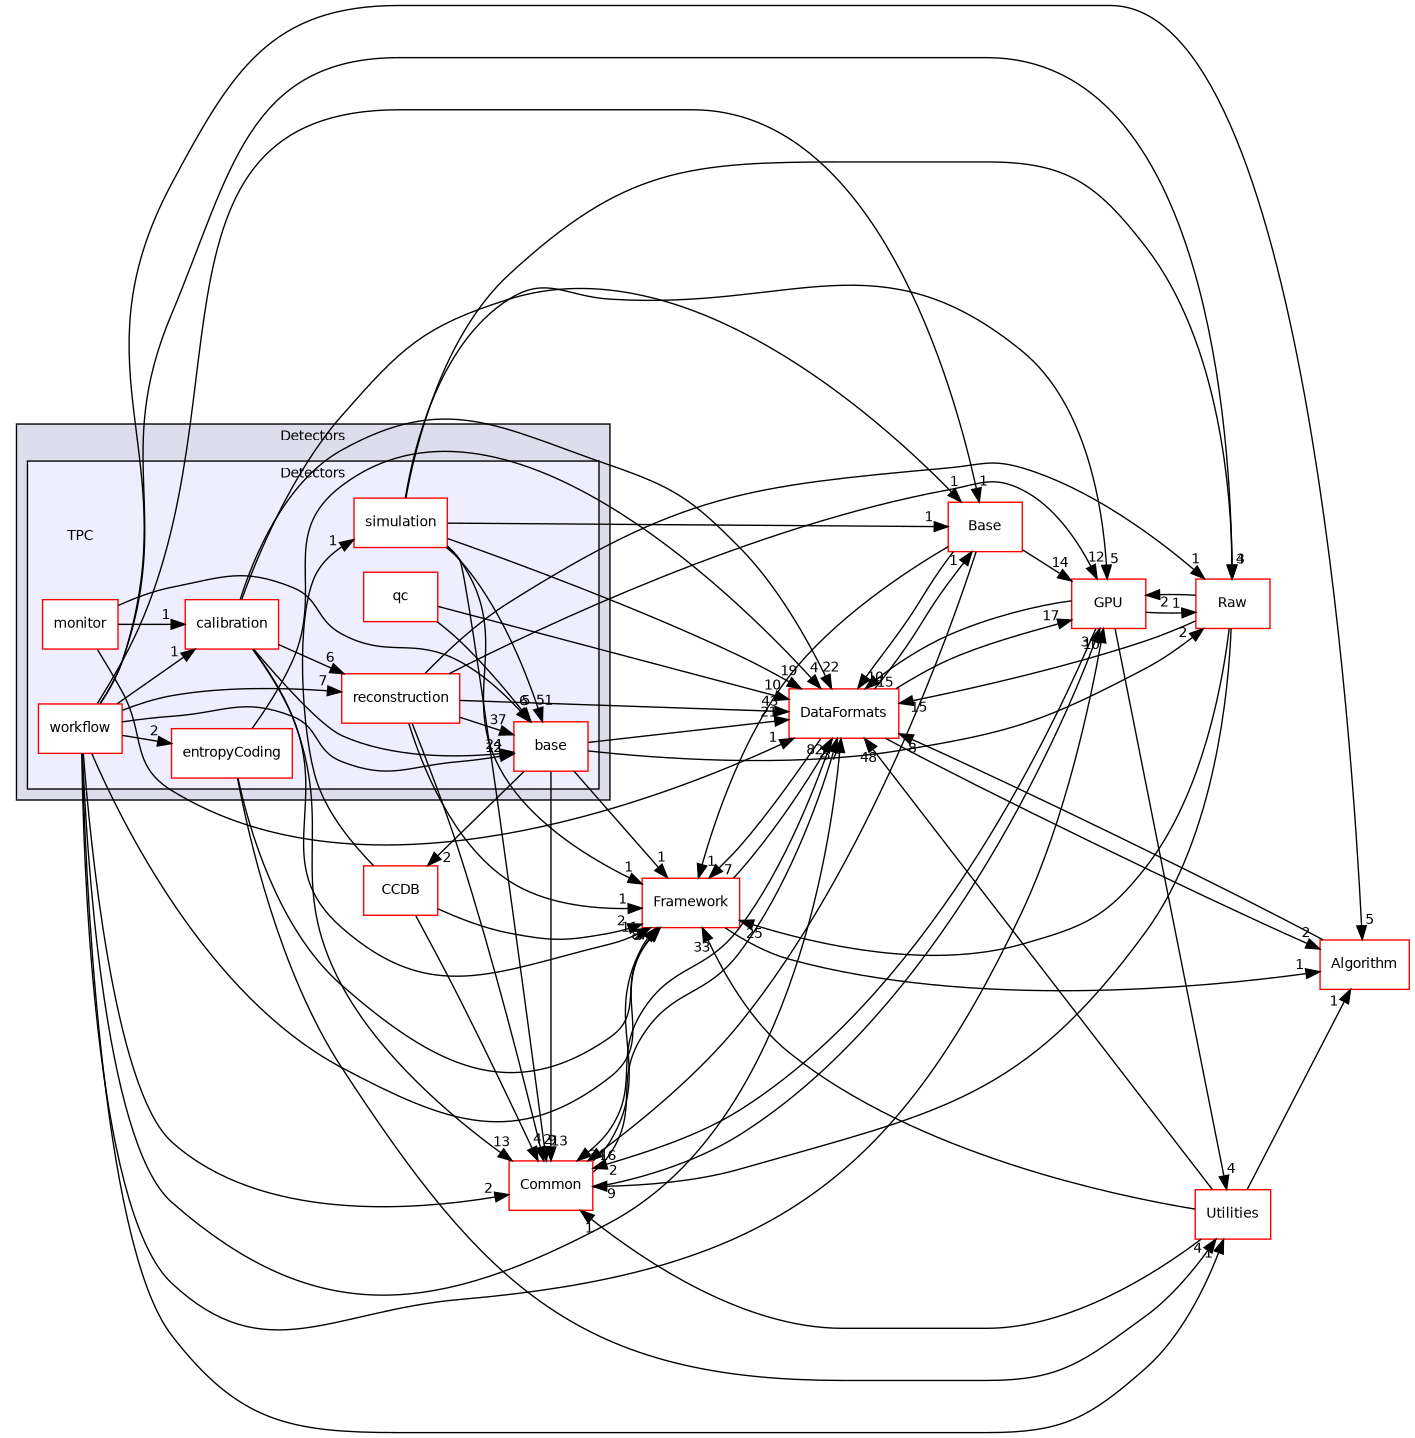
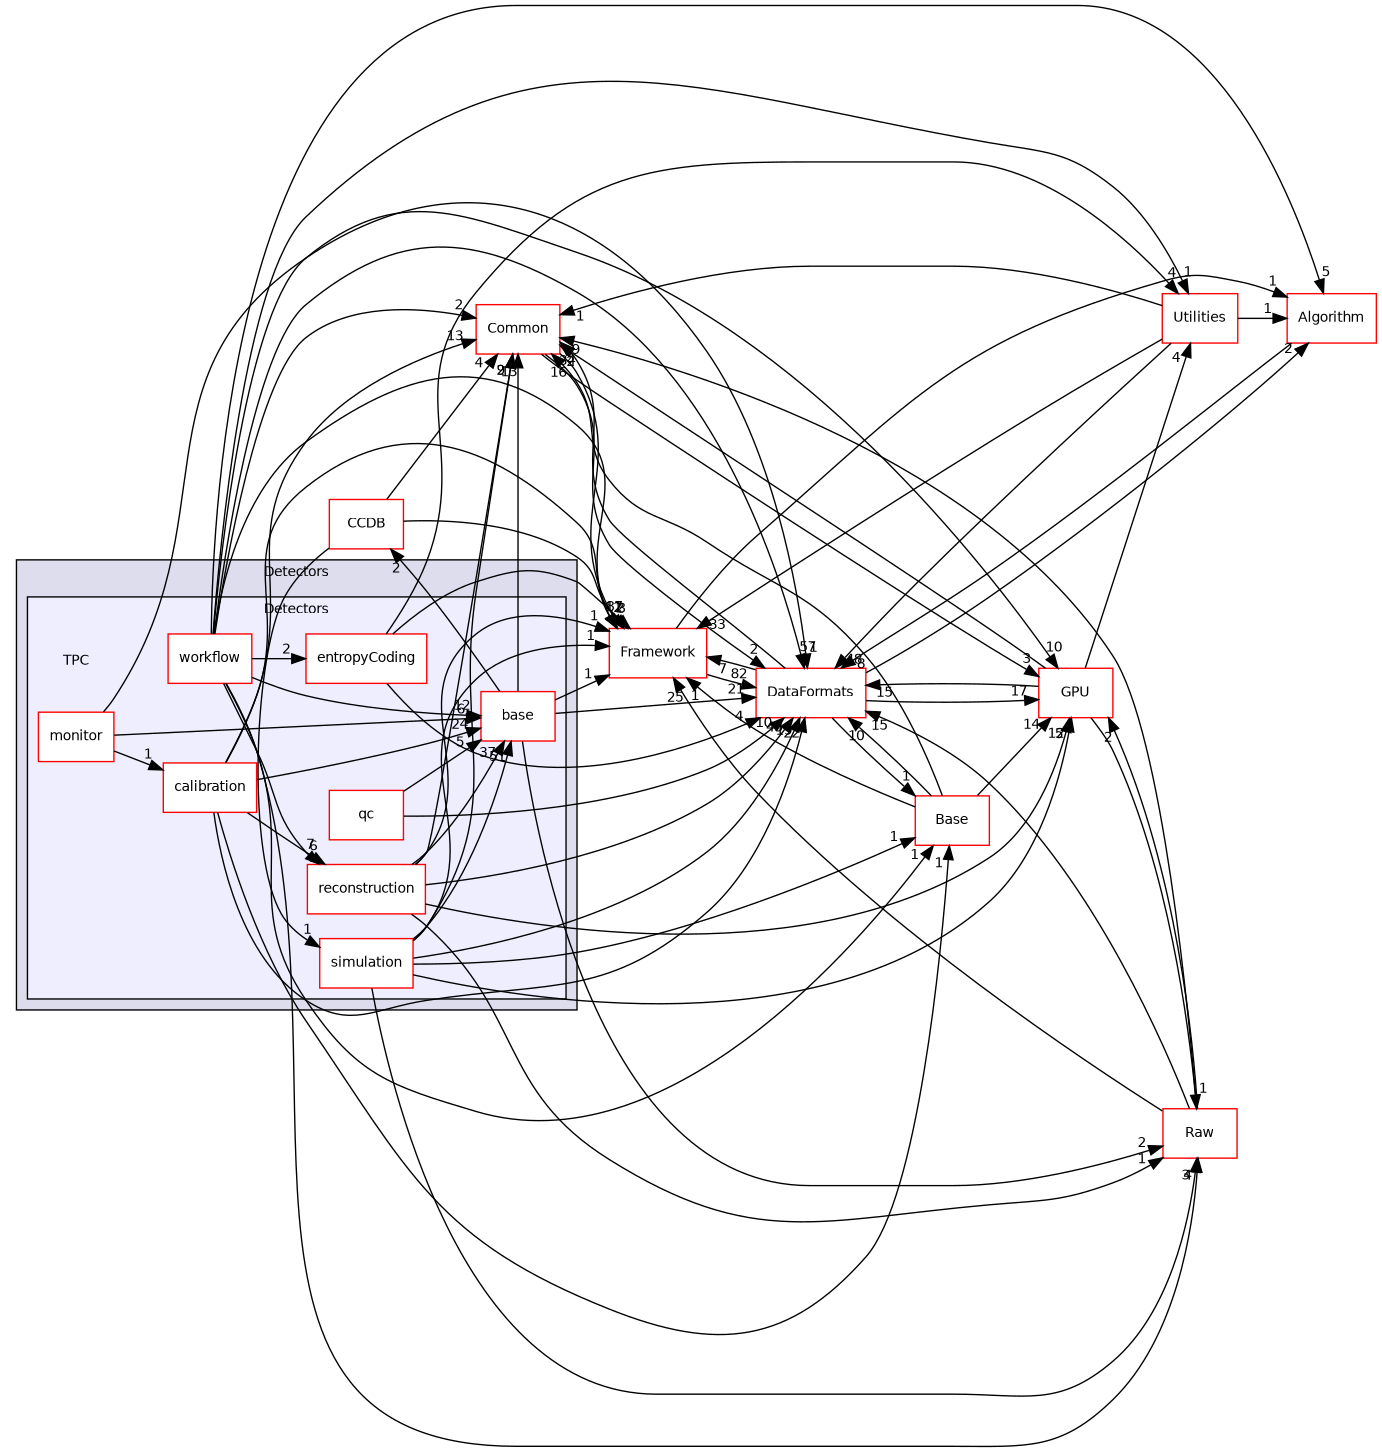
(150, 681) -> none
